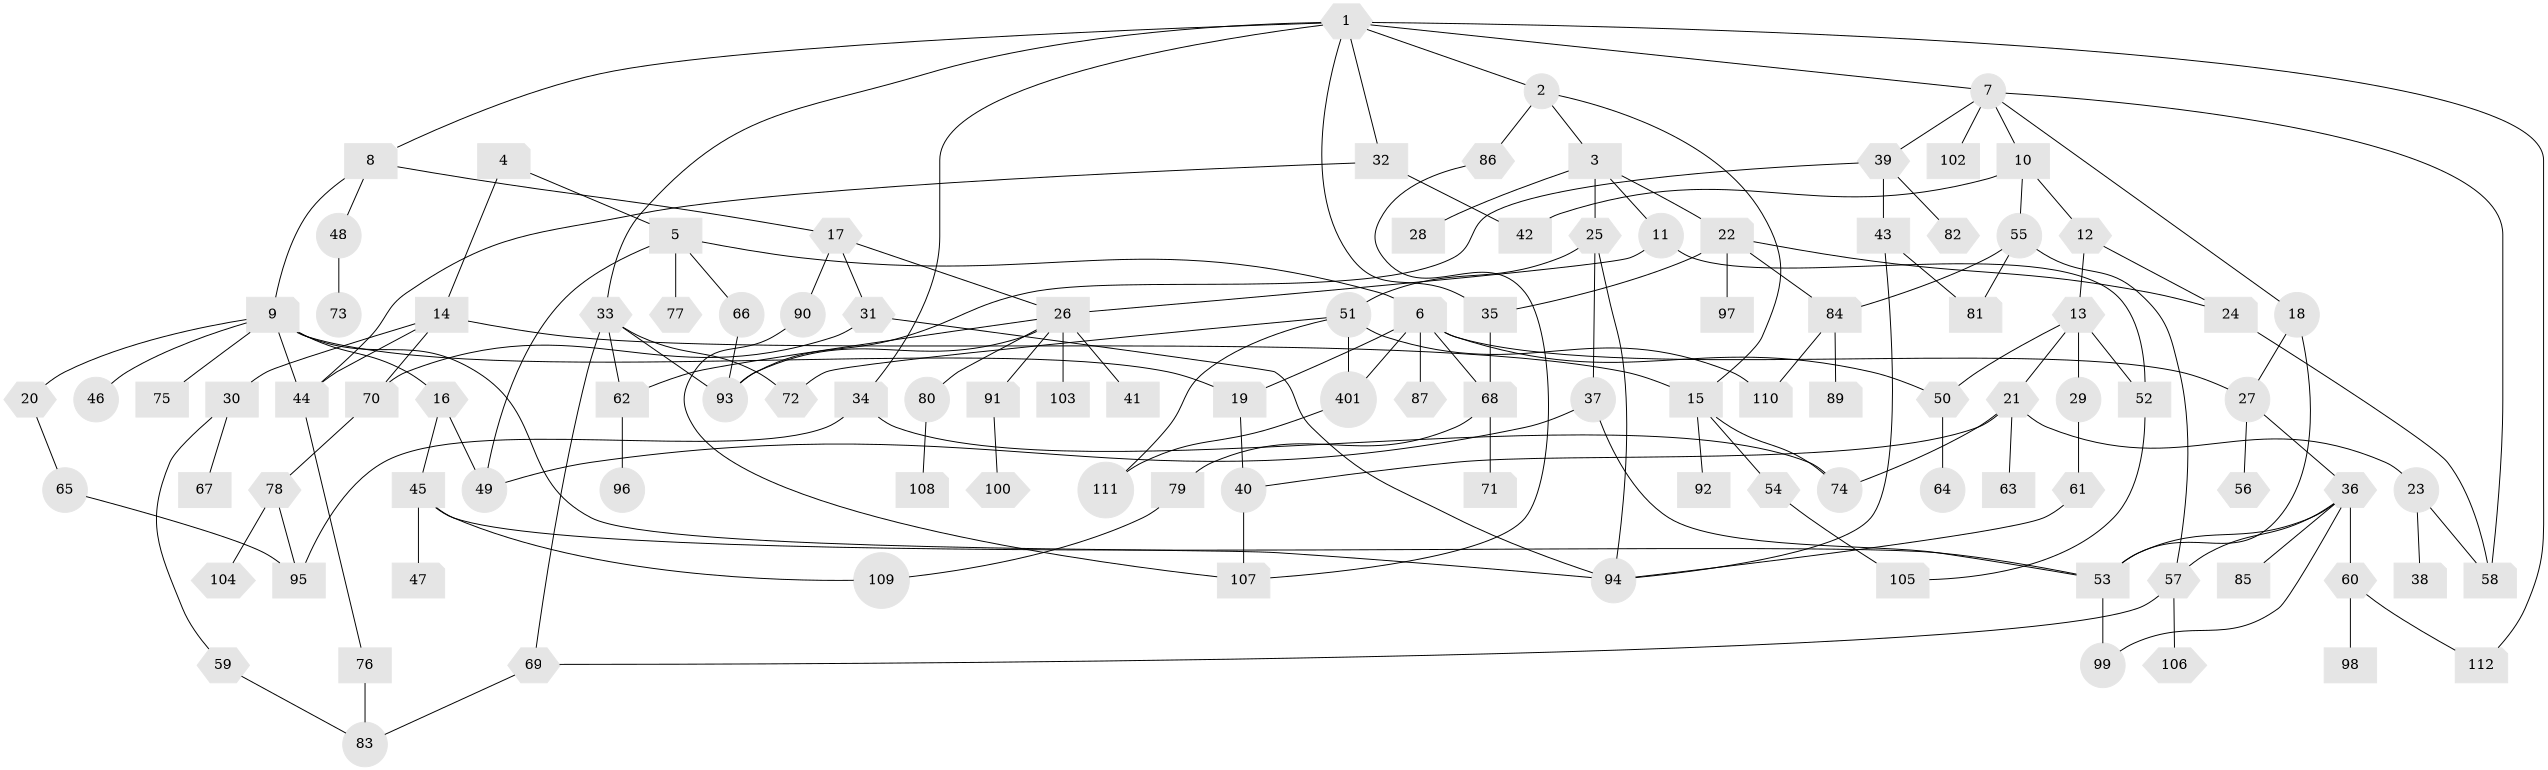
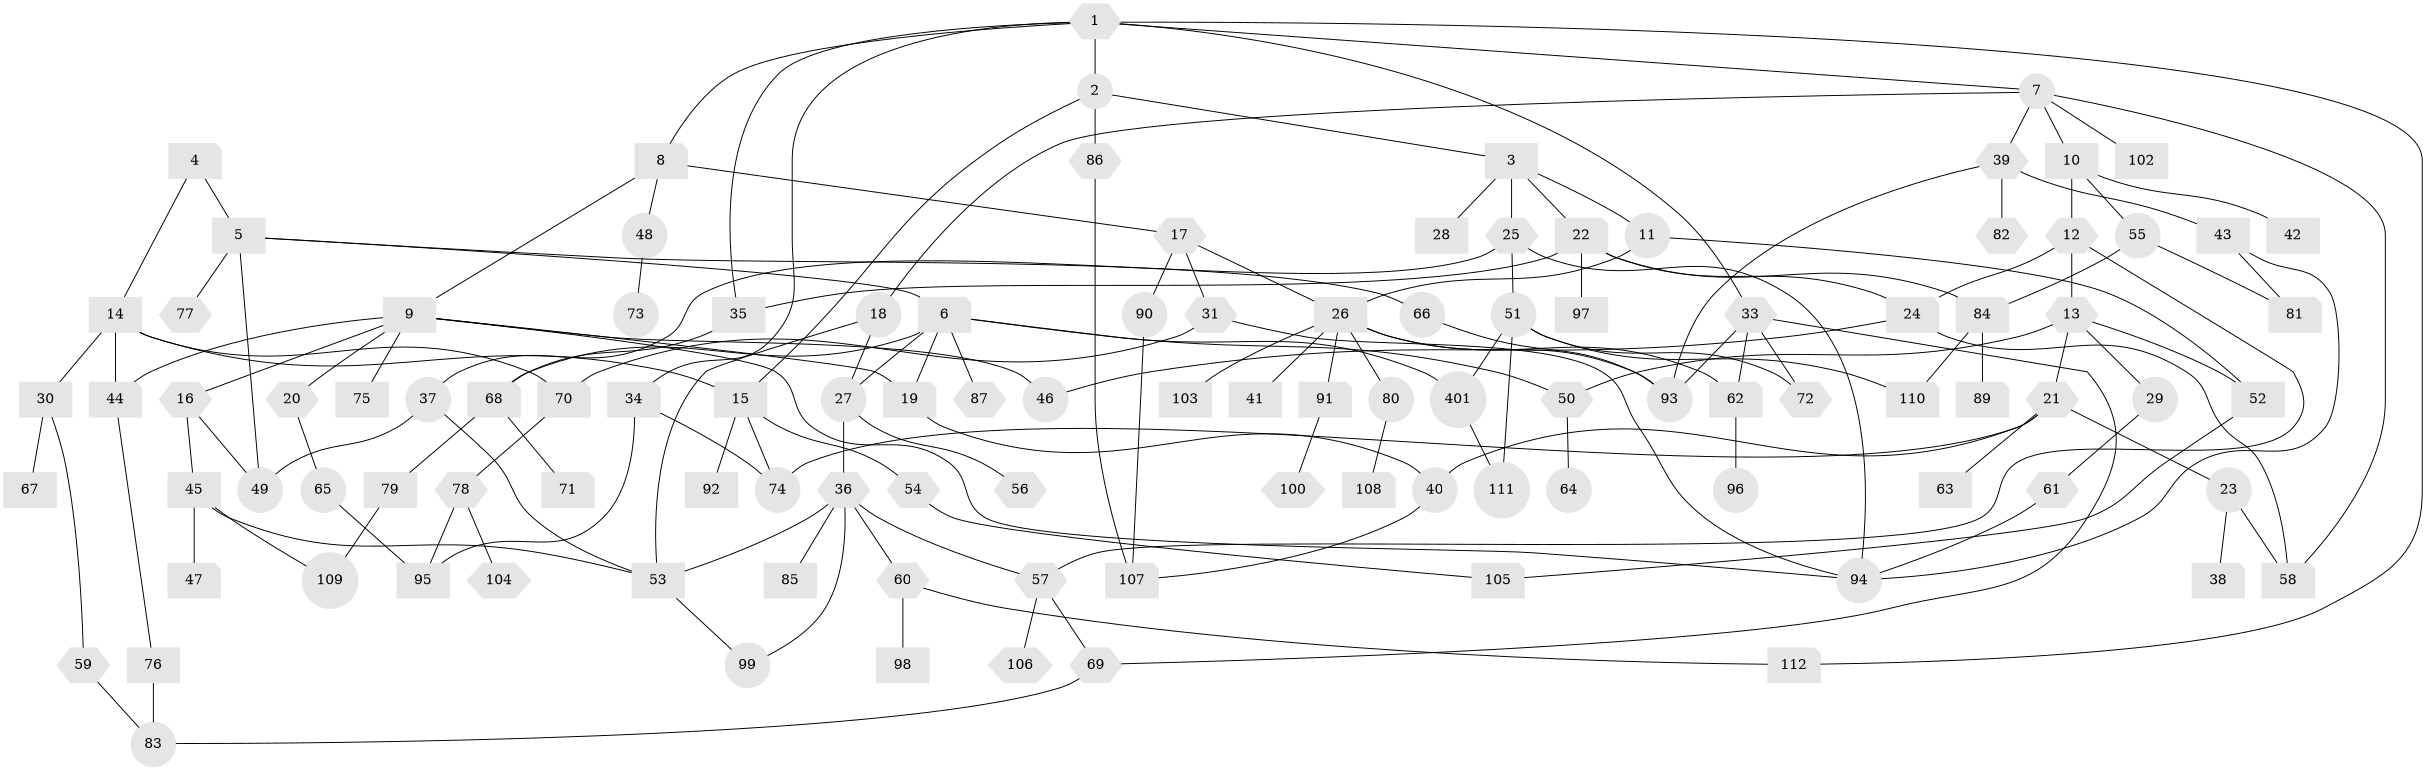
(1381, 161) -> none
none -> (1414, 350)
(2176, 357) -> (1843, 538)
